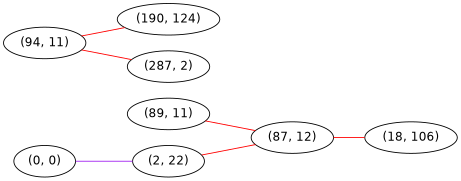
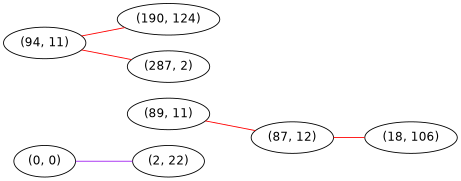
(229, 150) -> none
